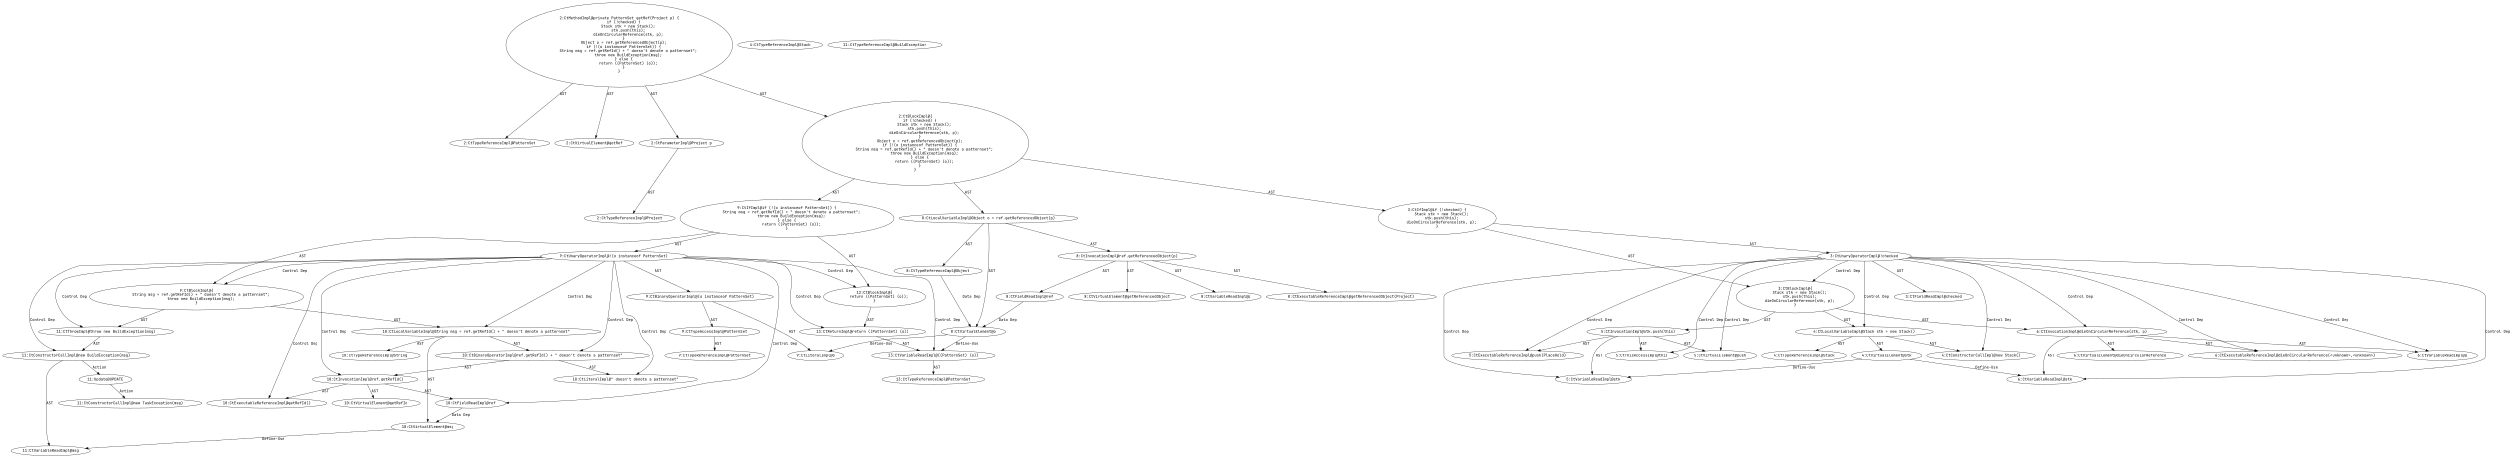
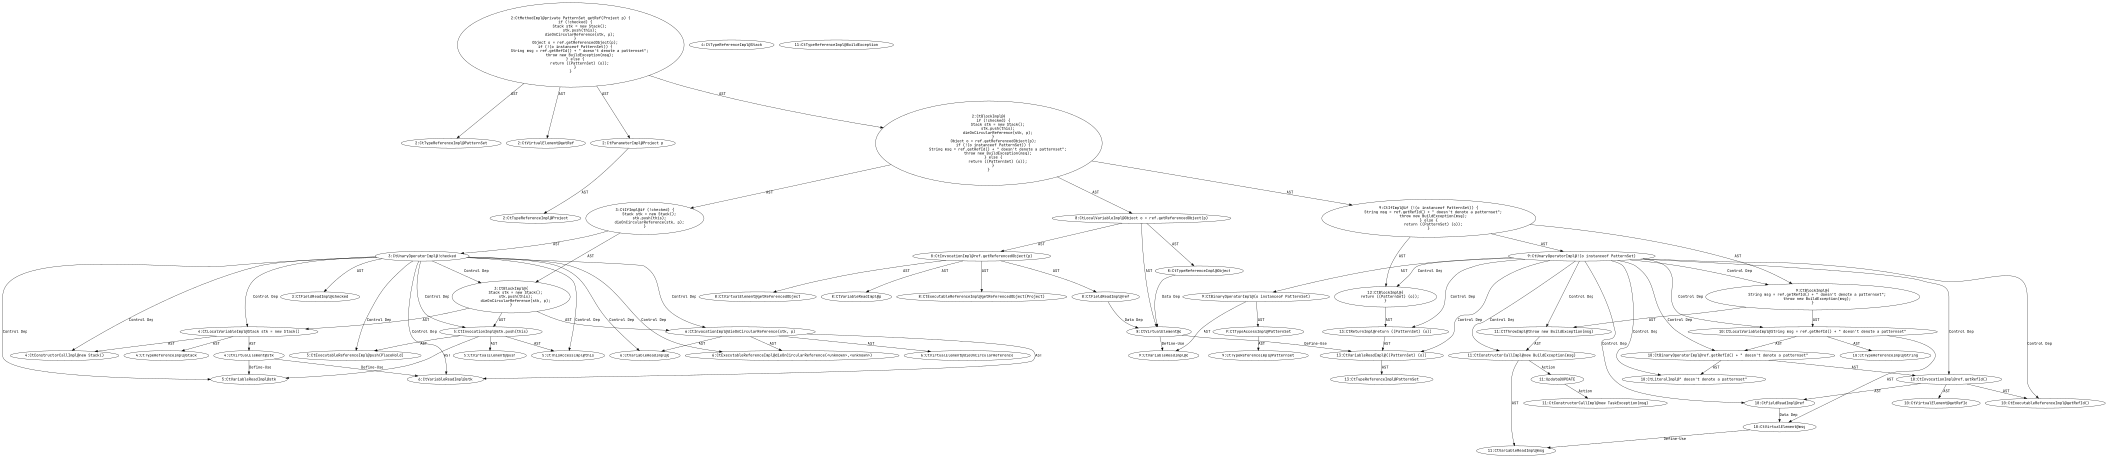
(1745, 274) -> (421, 307)
(816, 356) -> (1164, 356)
